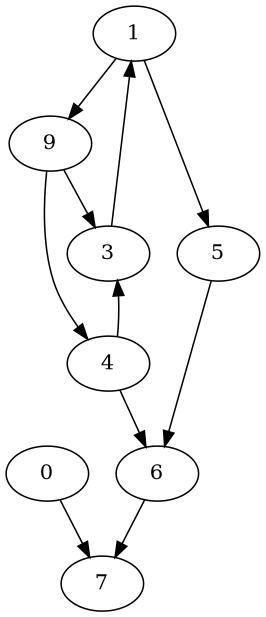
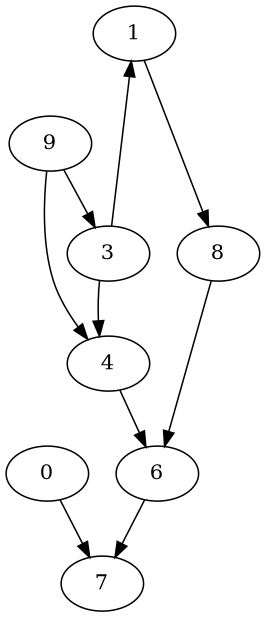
(97, 83) -> none
(218, 254) -> (218, 254)
(119, 316) -> (98, 301)
